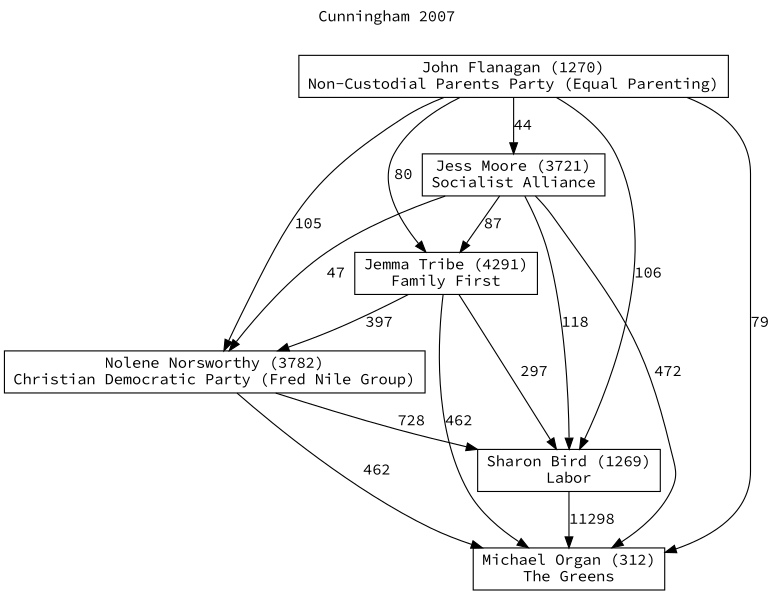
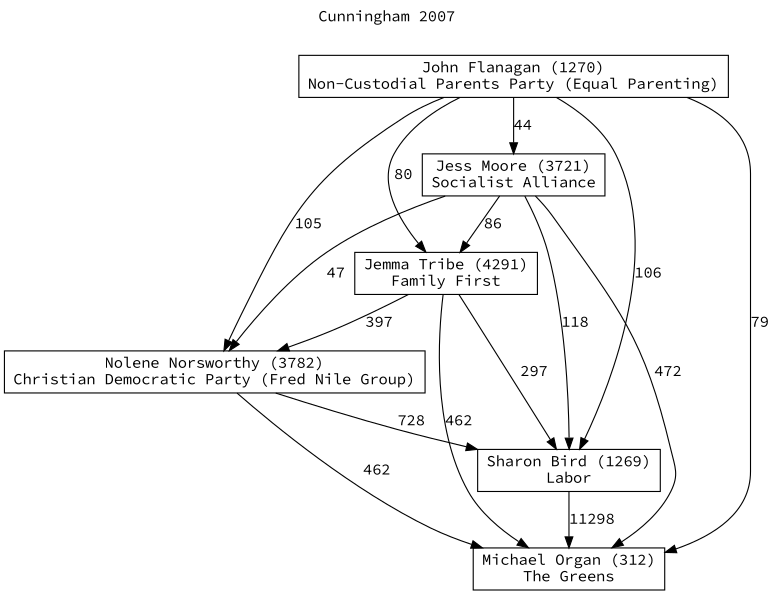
(493, 224) -> (493, 224)
